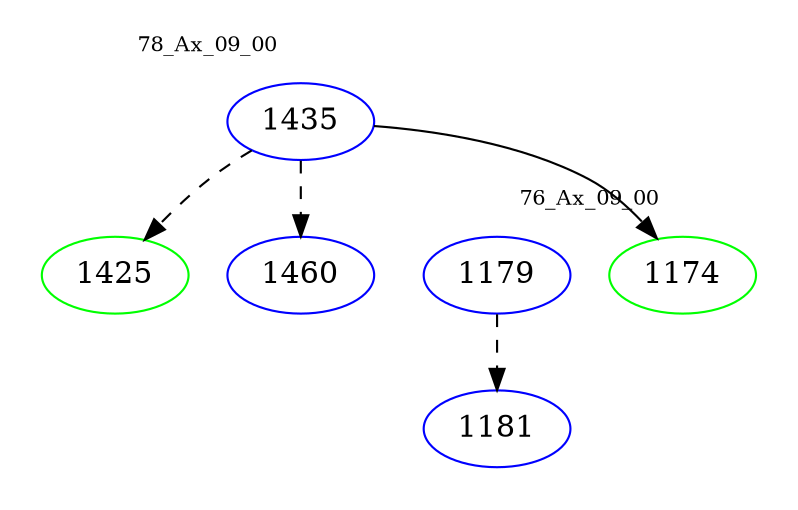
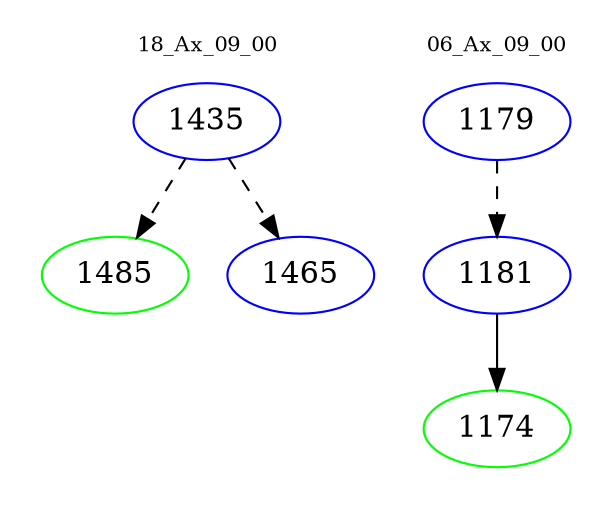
(208, 46) -> (208, 46)
(517, 151) -> (497, 342)
(590, 199) -> (497, 46)
(115, 275) -> (115, 275)
(301, 275) -> (301, 275)
